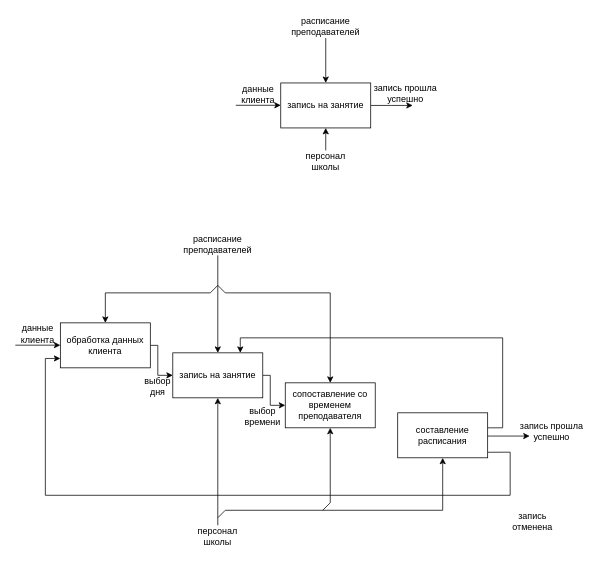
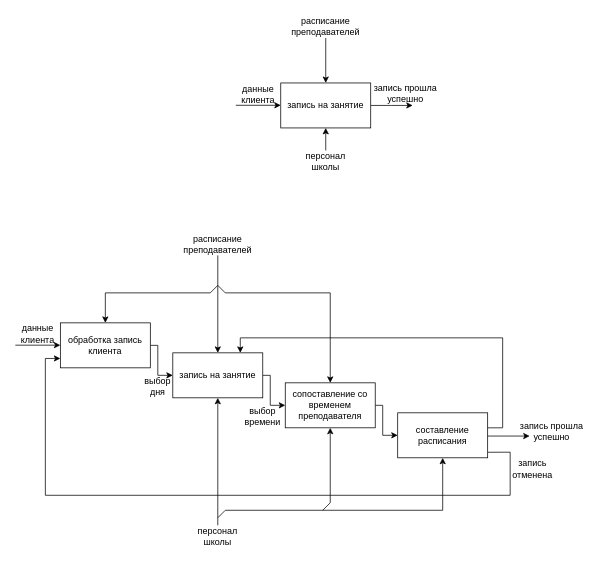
(105, 345) -> (105, 345)
none -> (383, 421)
(533, 522) -> (533, 469)
